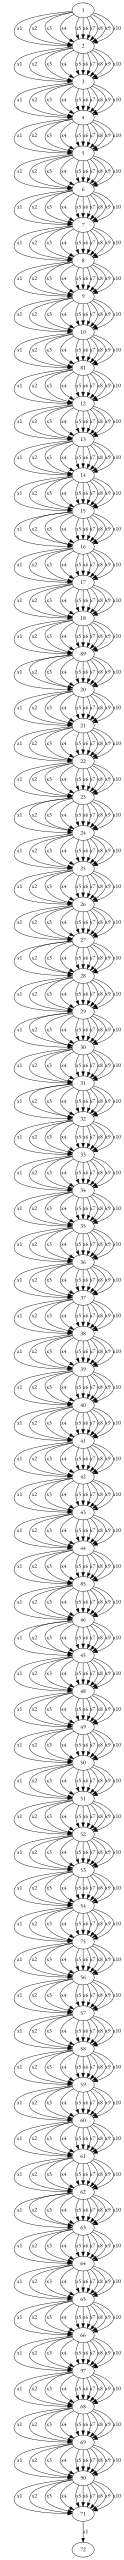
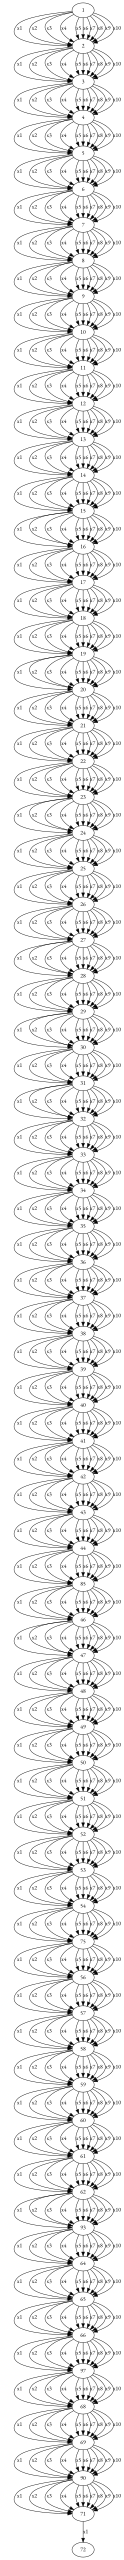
(83, 368) -> (83, 368)
(83, 654) -> (83, 654)
(83, 1656) -> (83, 1656)
(83, 2228) -> (83, 2228)
